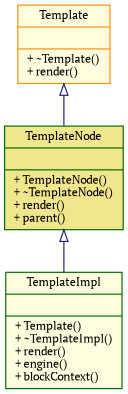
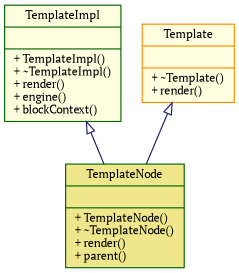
(64, 257) -> (97, 148)
(48, 326) -> (60, 59)
